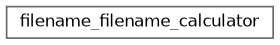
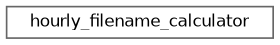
(140, 22) -> (140, 22)
